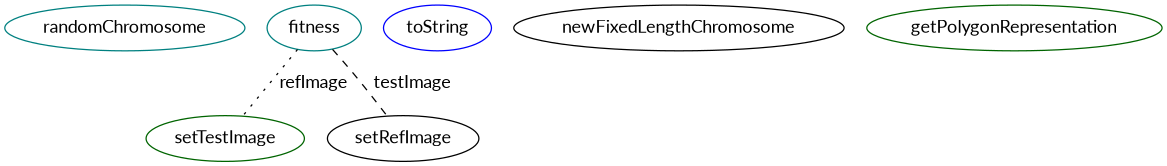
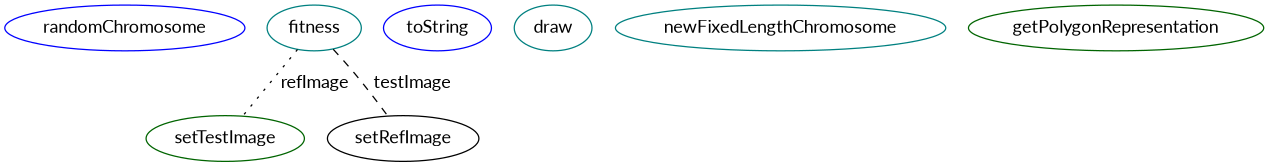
(125, 28) -> (125, 28)
none -> (553, 28)
(679, 28) -> (781, 28)
